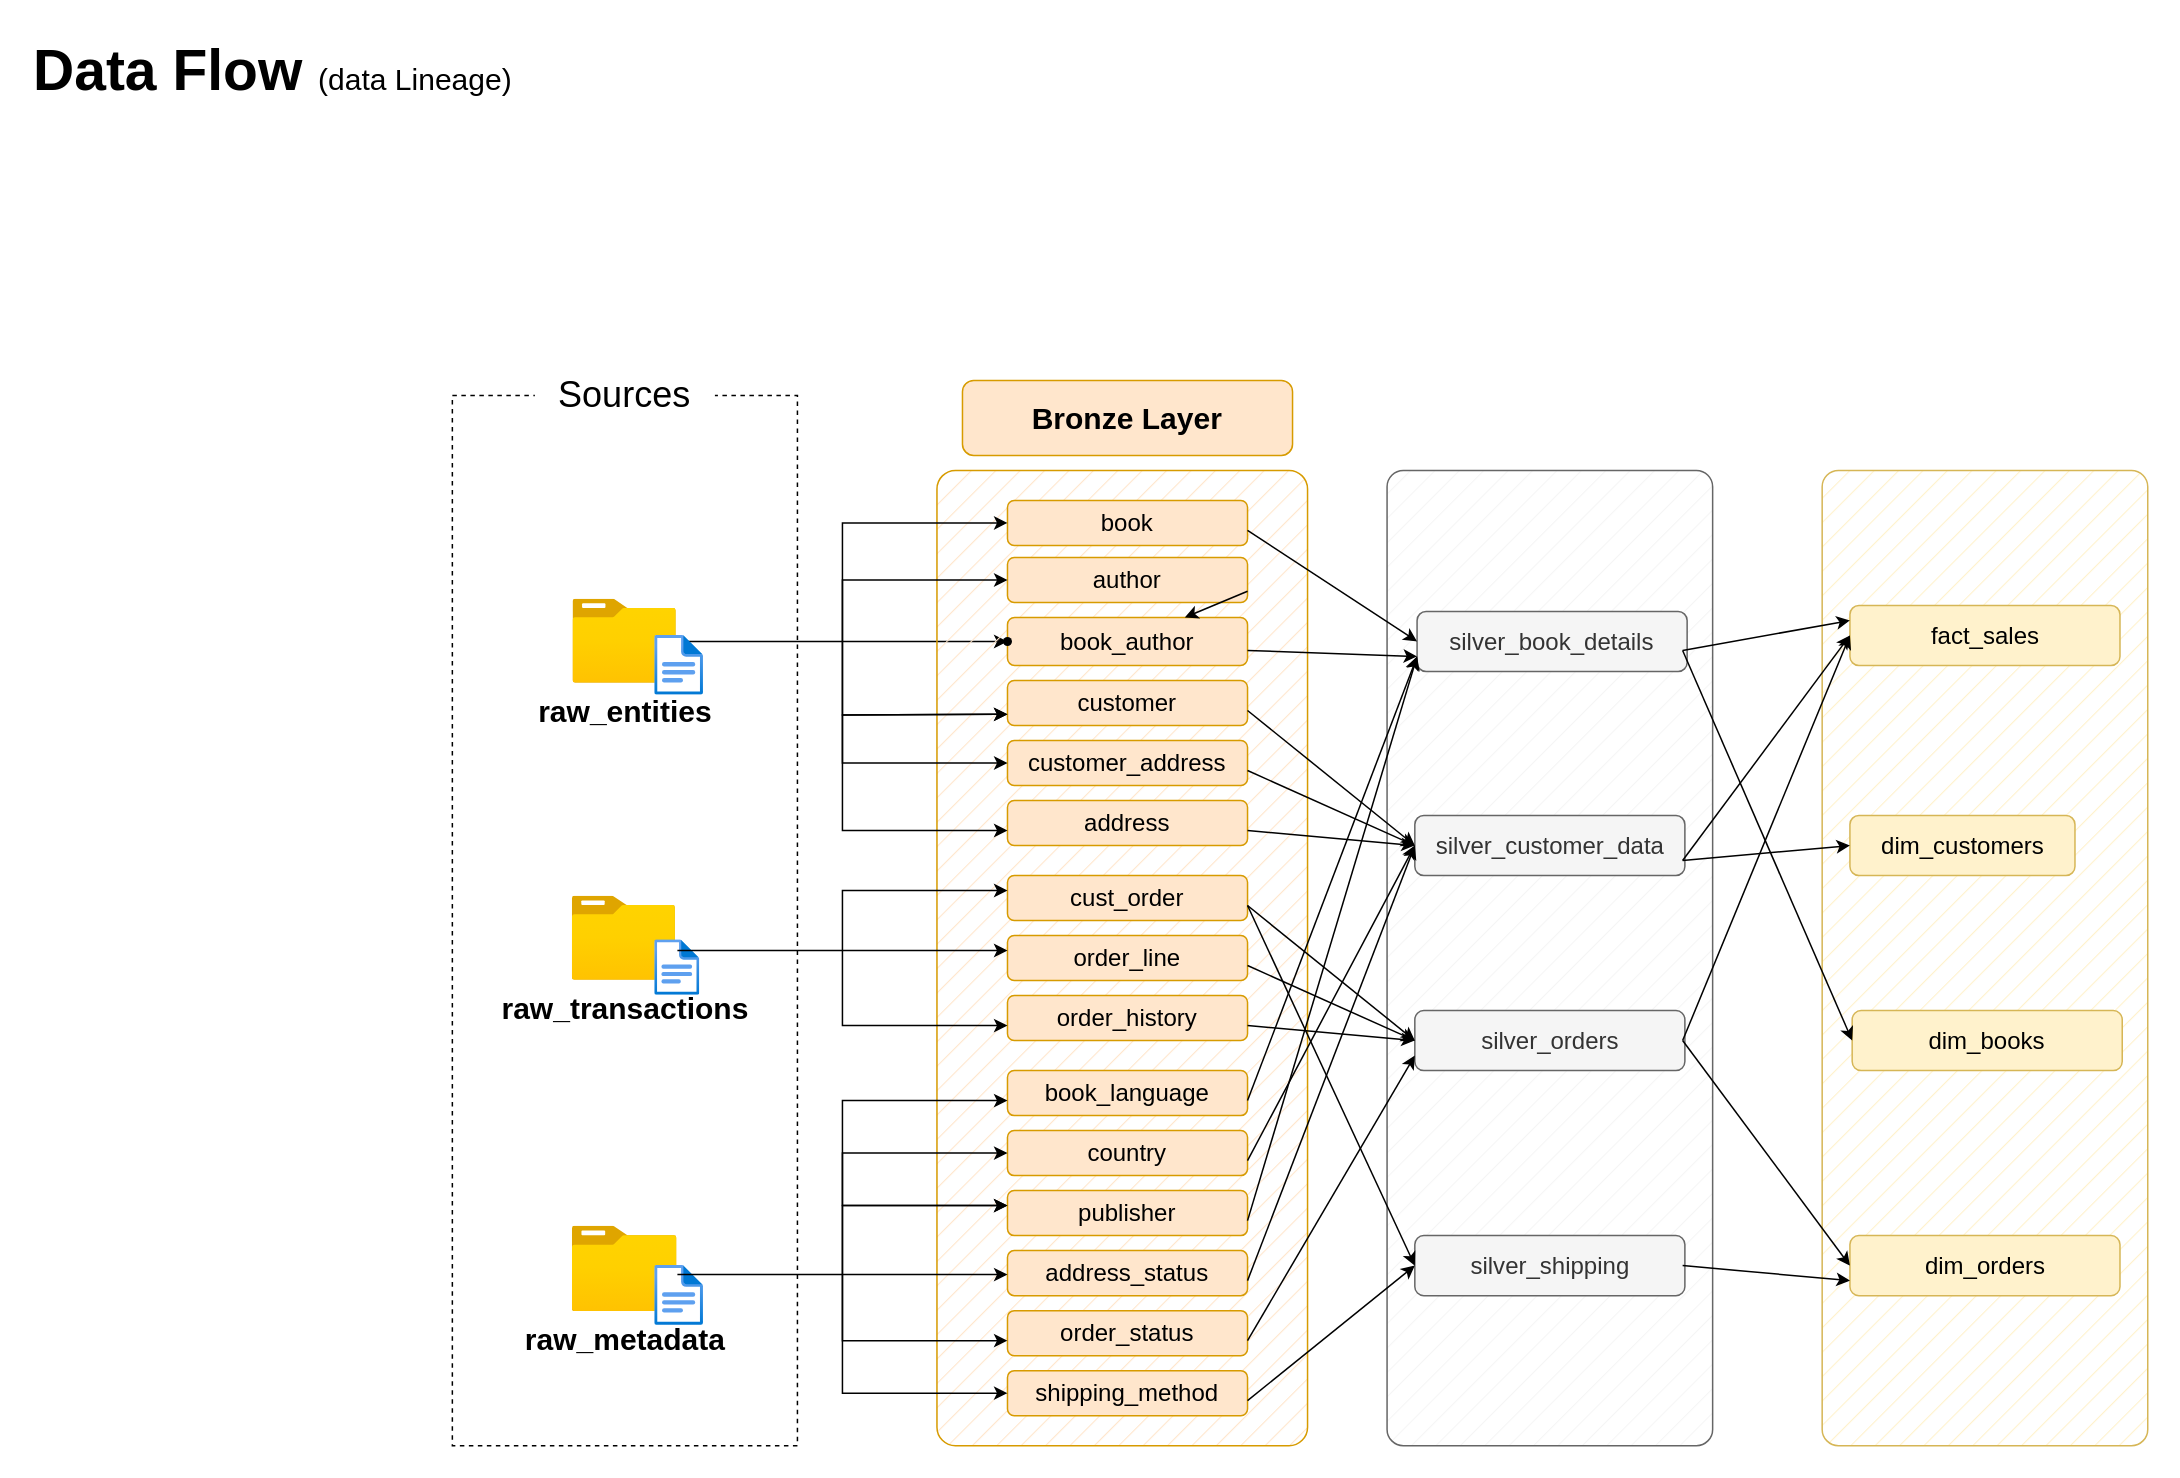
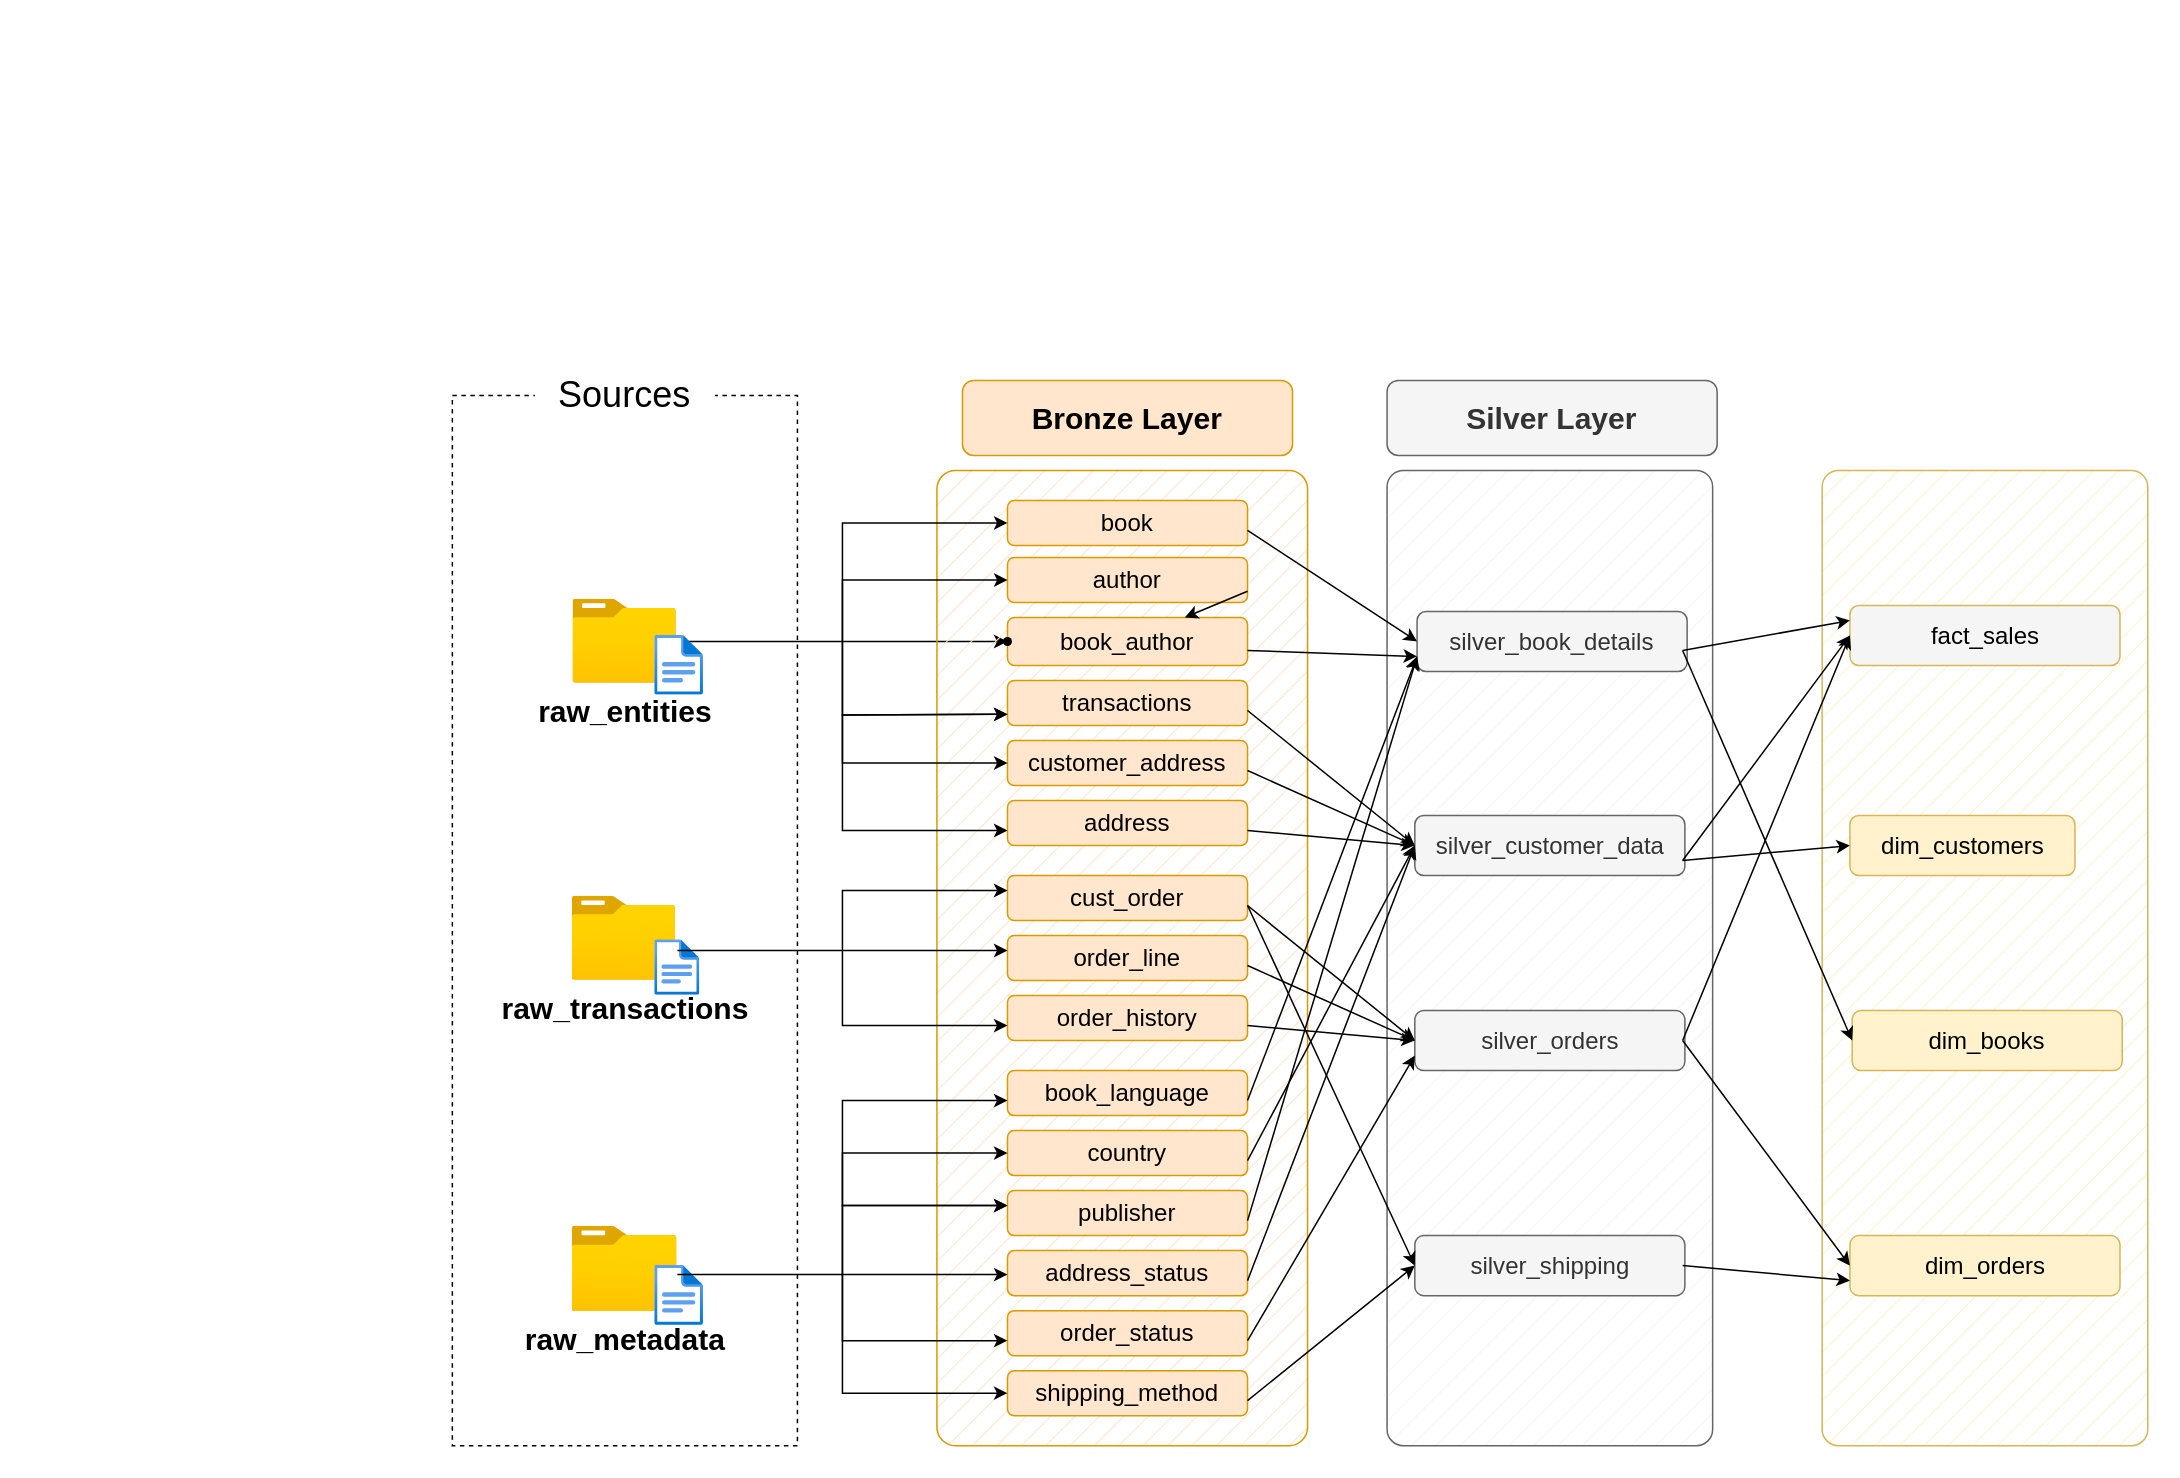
(328, 71) -> none
none -> (1552, 418)
(1985, 635) -> (1985, 635)
(1127, 703) -> (1127, 703)
